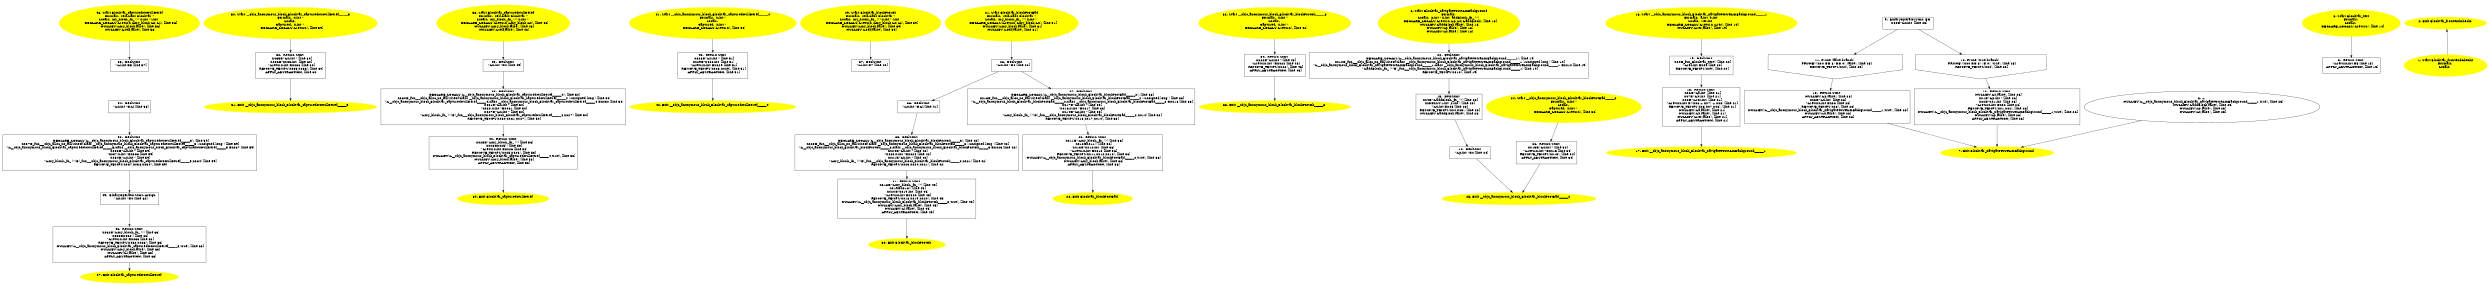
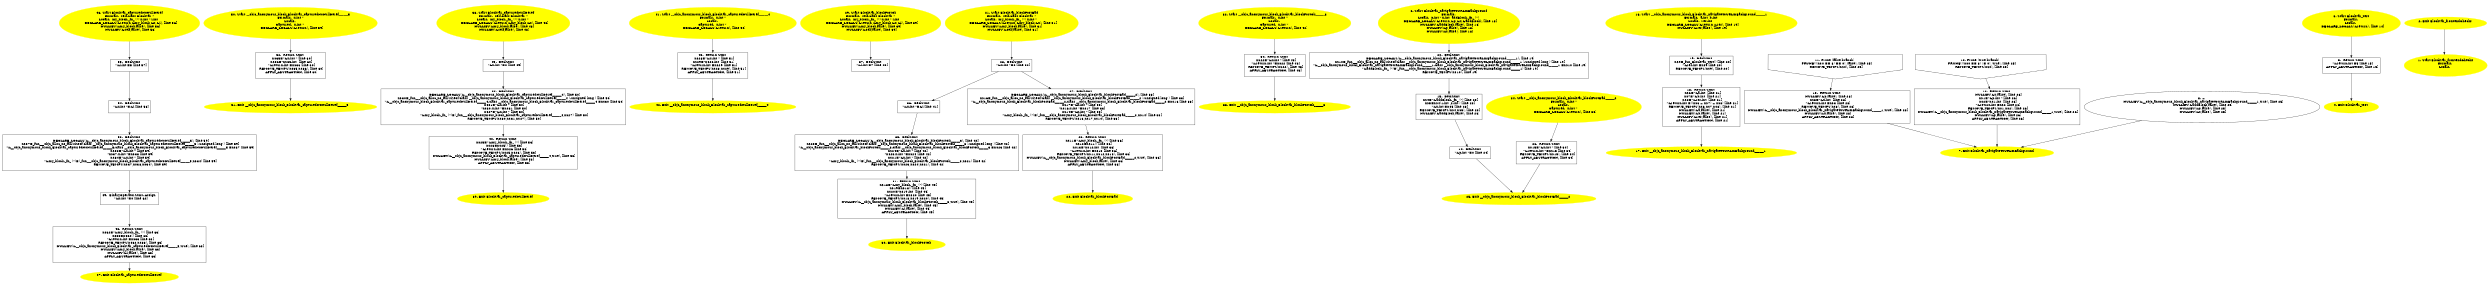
(1908, 23) -> none
(2447, 43) -> (2444, 41)
none -> (129, 85)
none -> (2351, 107)
